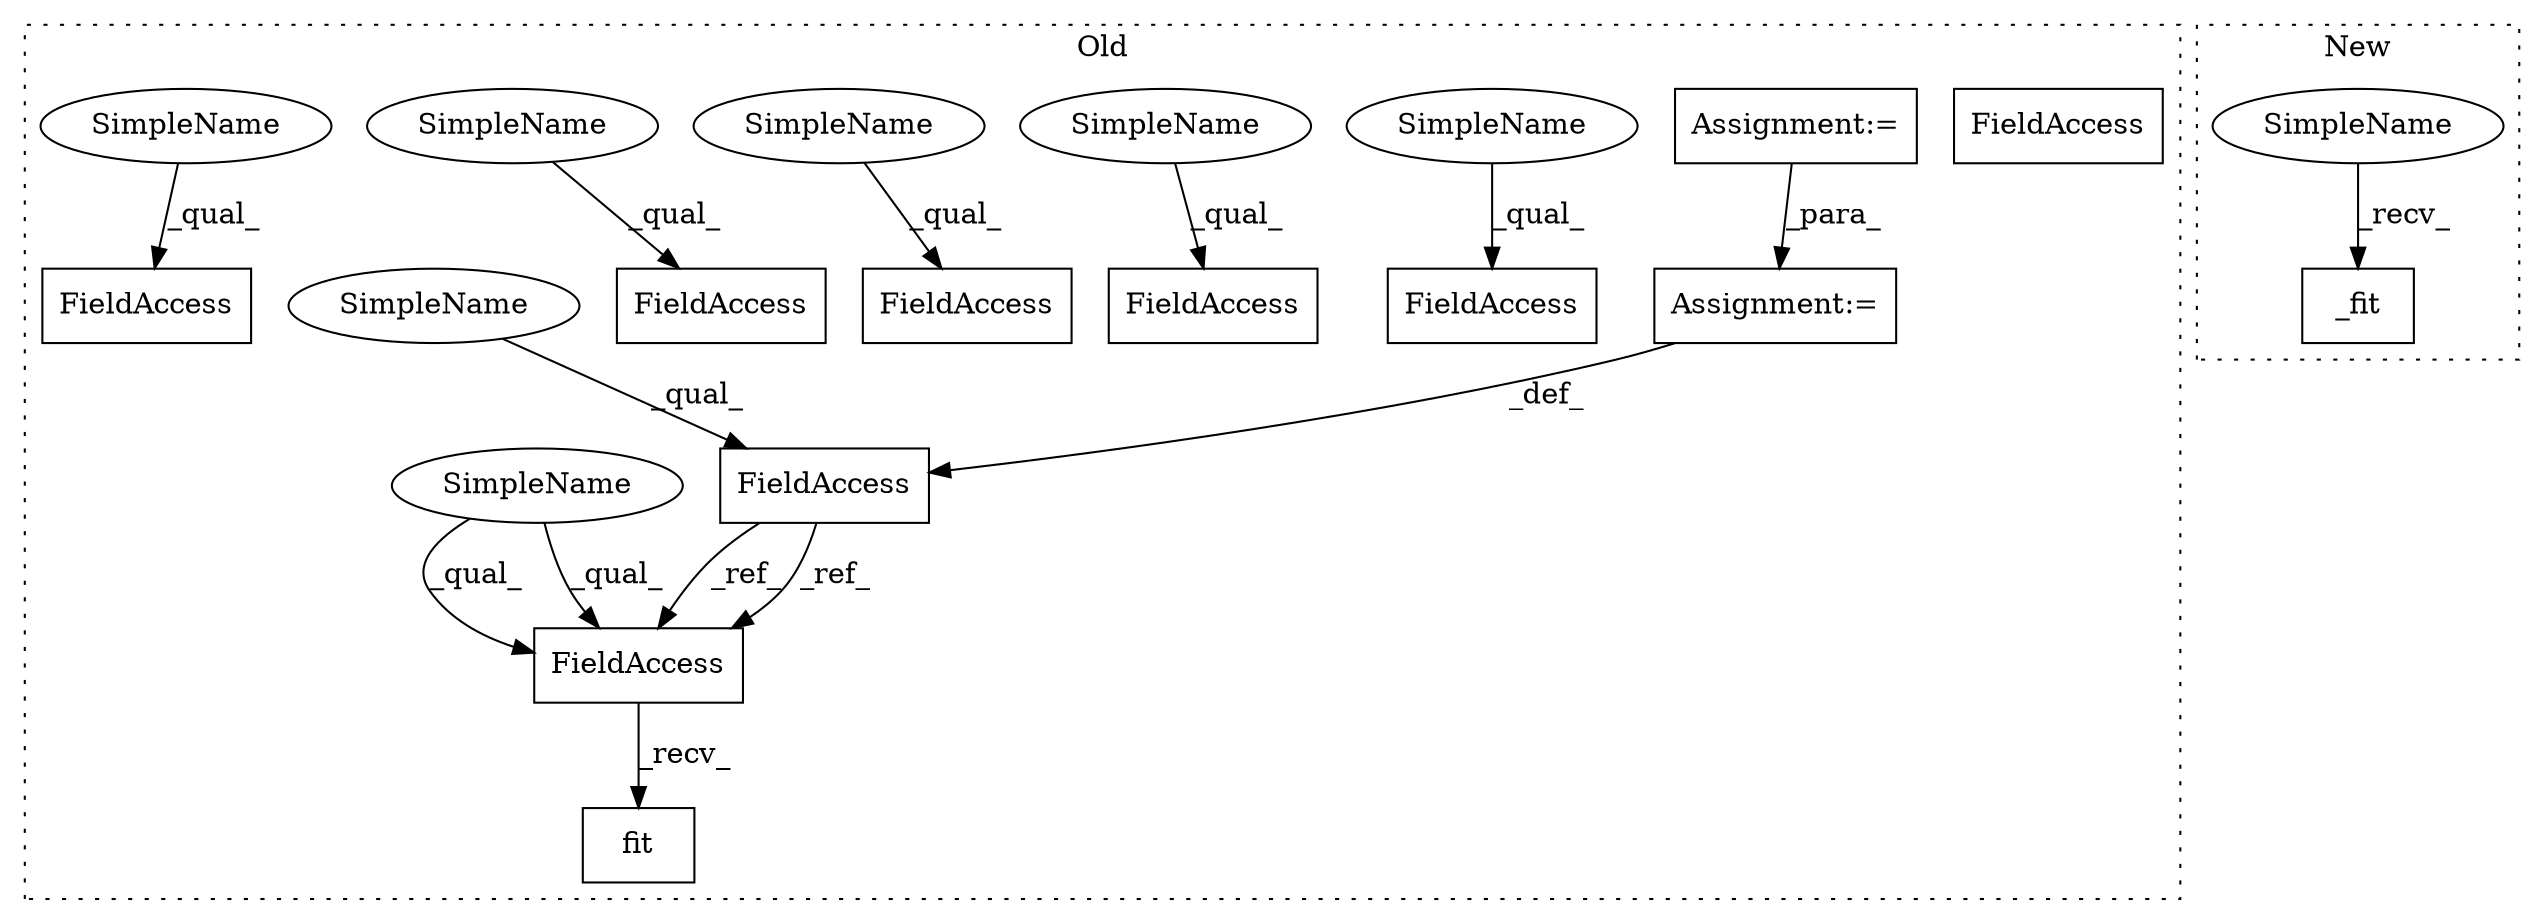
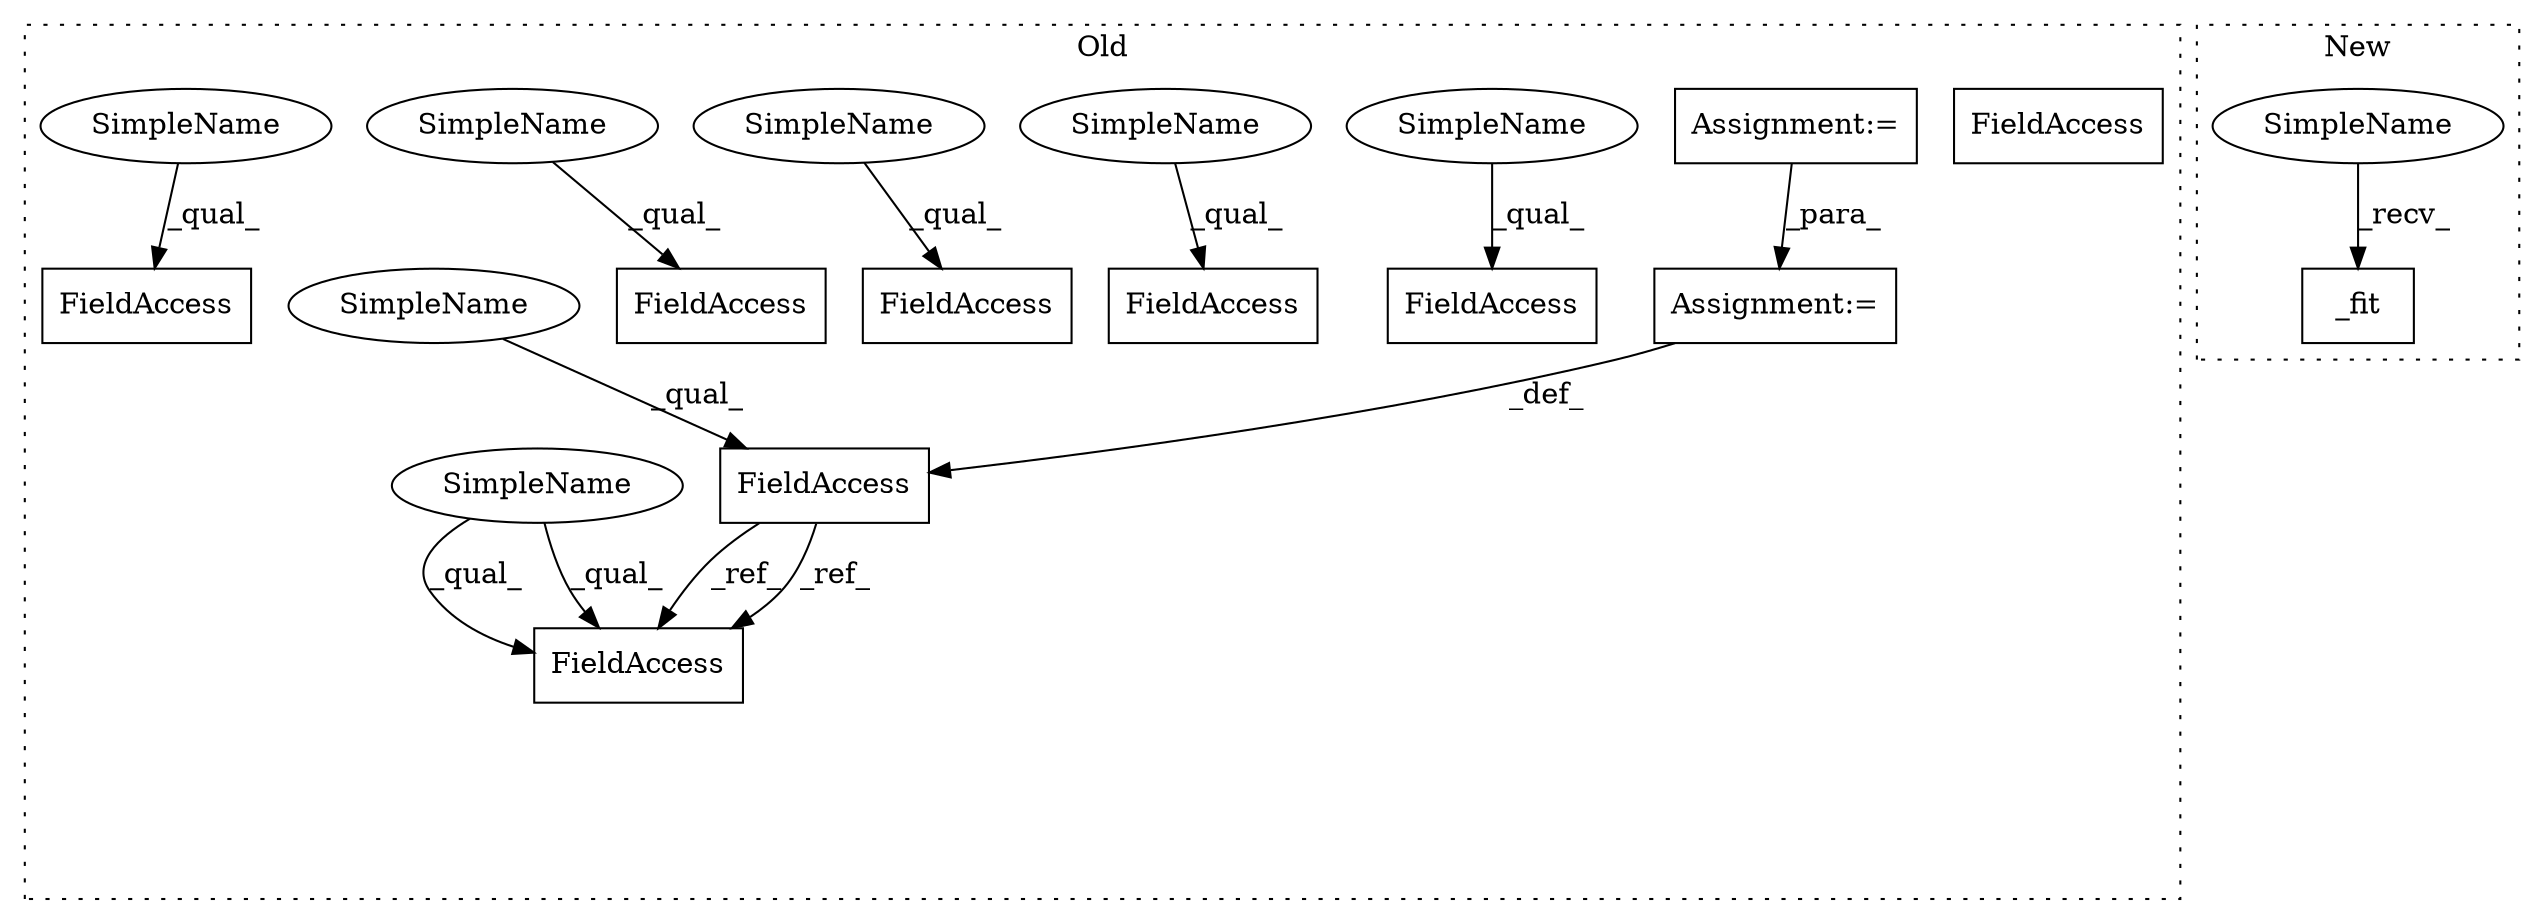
(639, 845) -> none
